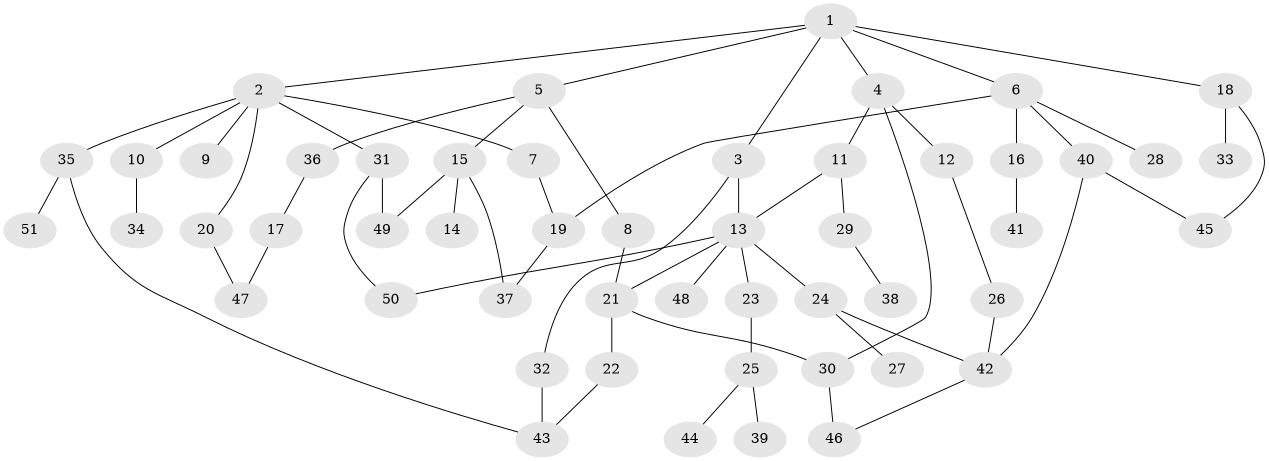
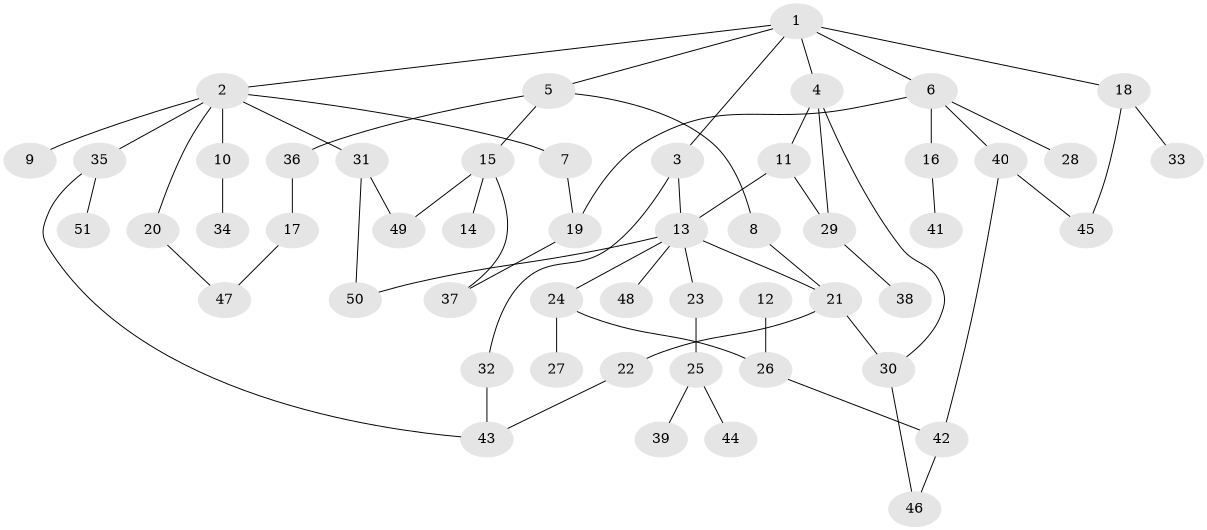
(912, 126) -> (823, 161)
(905, 338) -> (661, 335)
